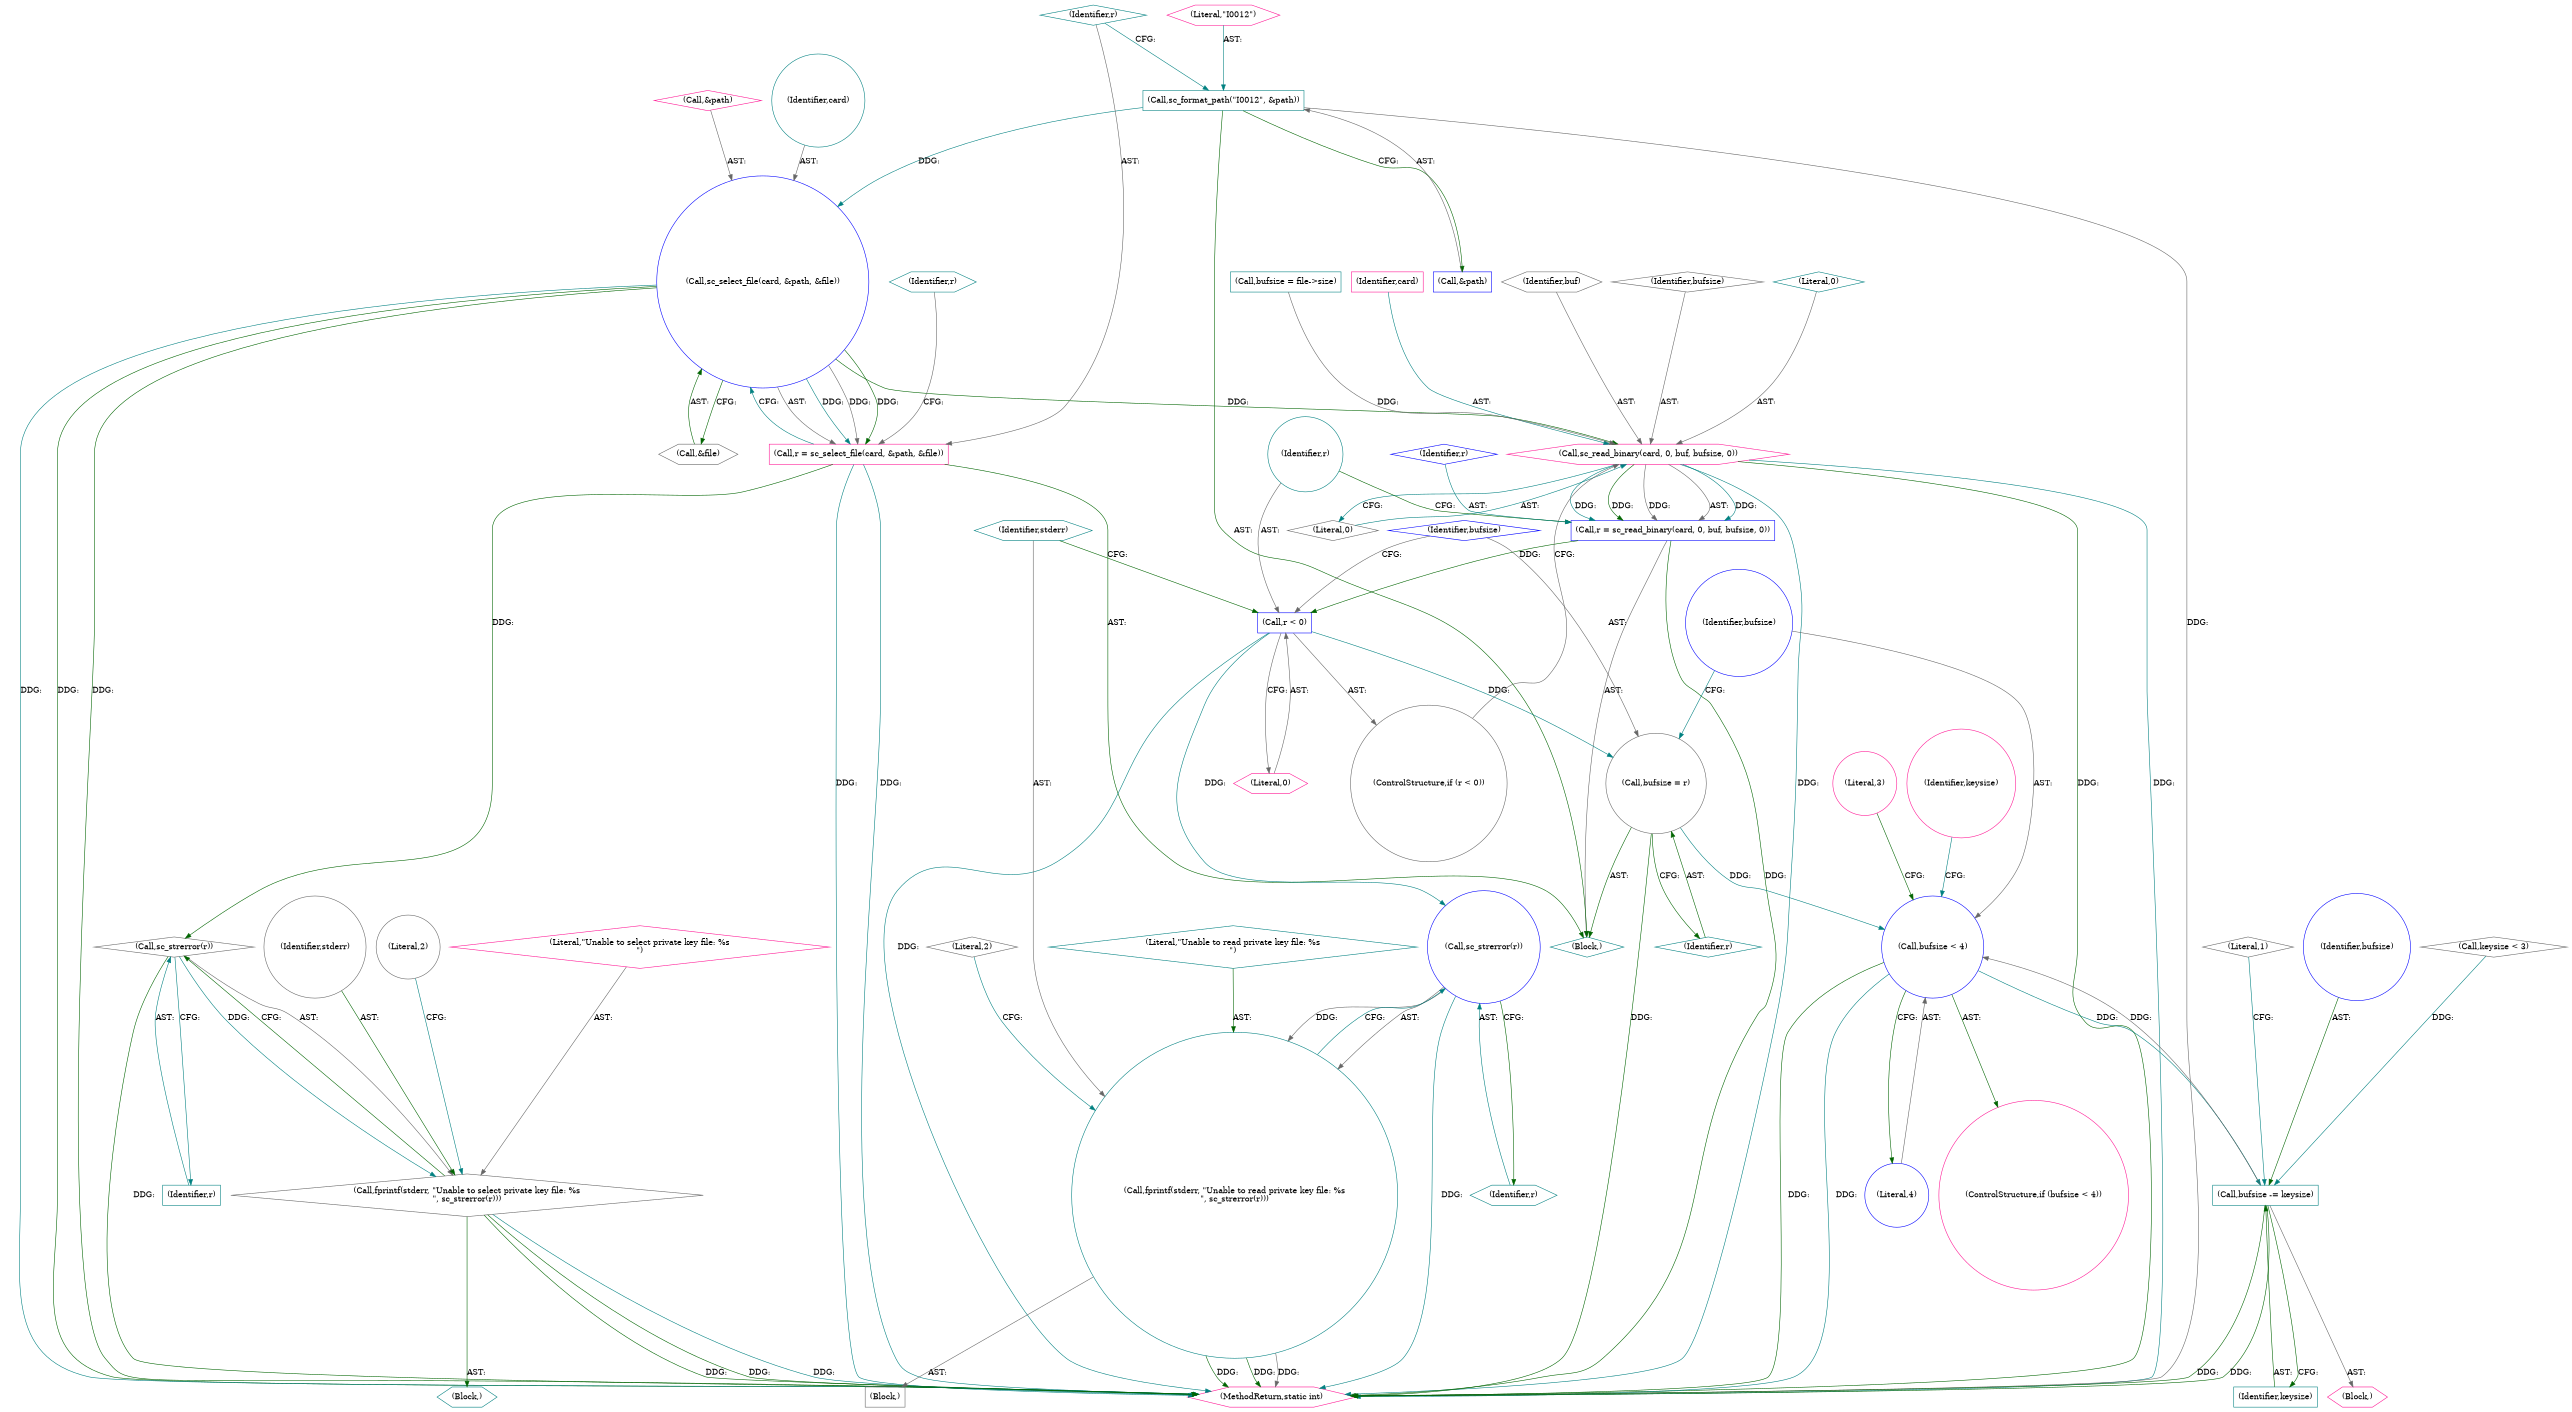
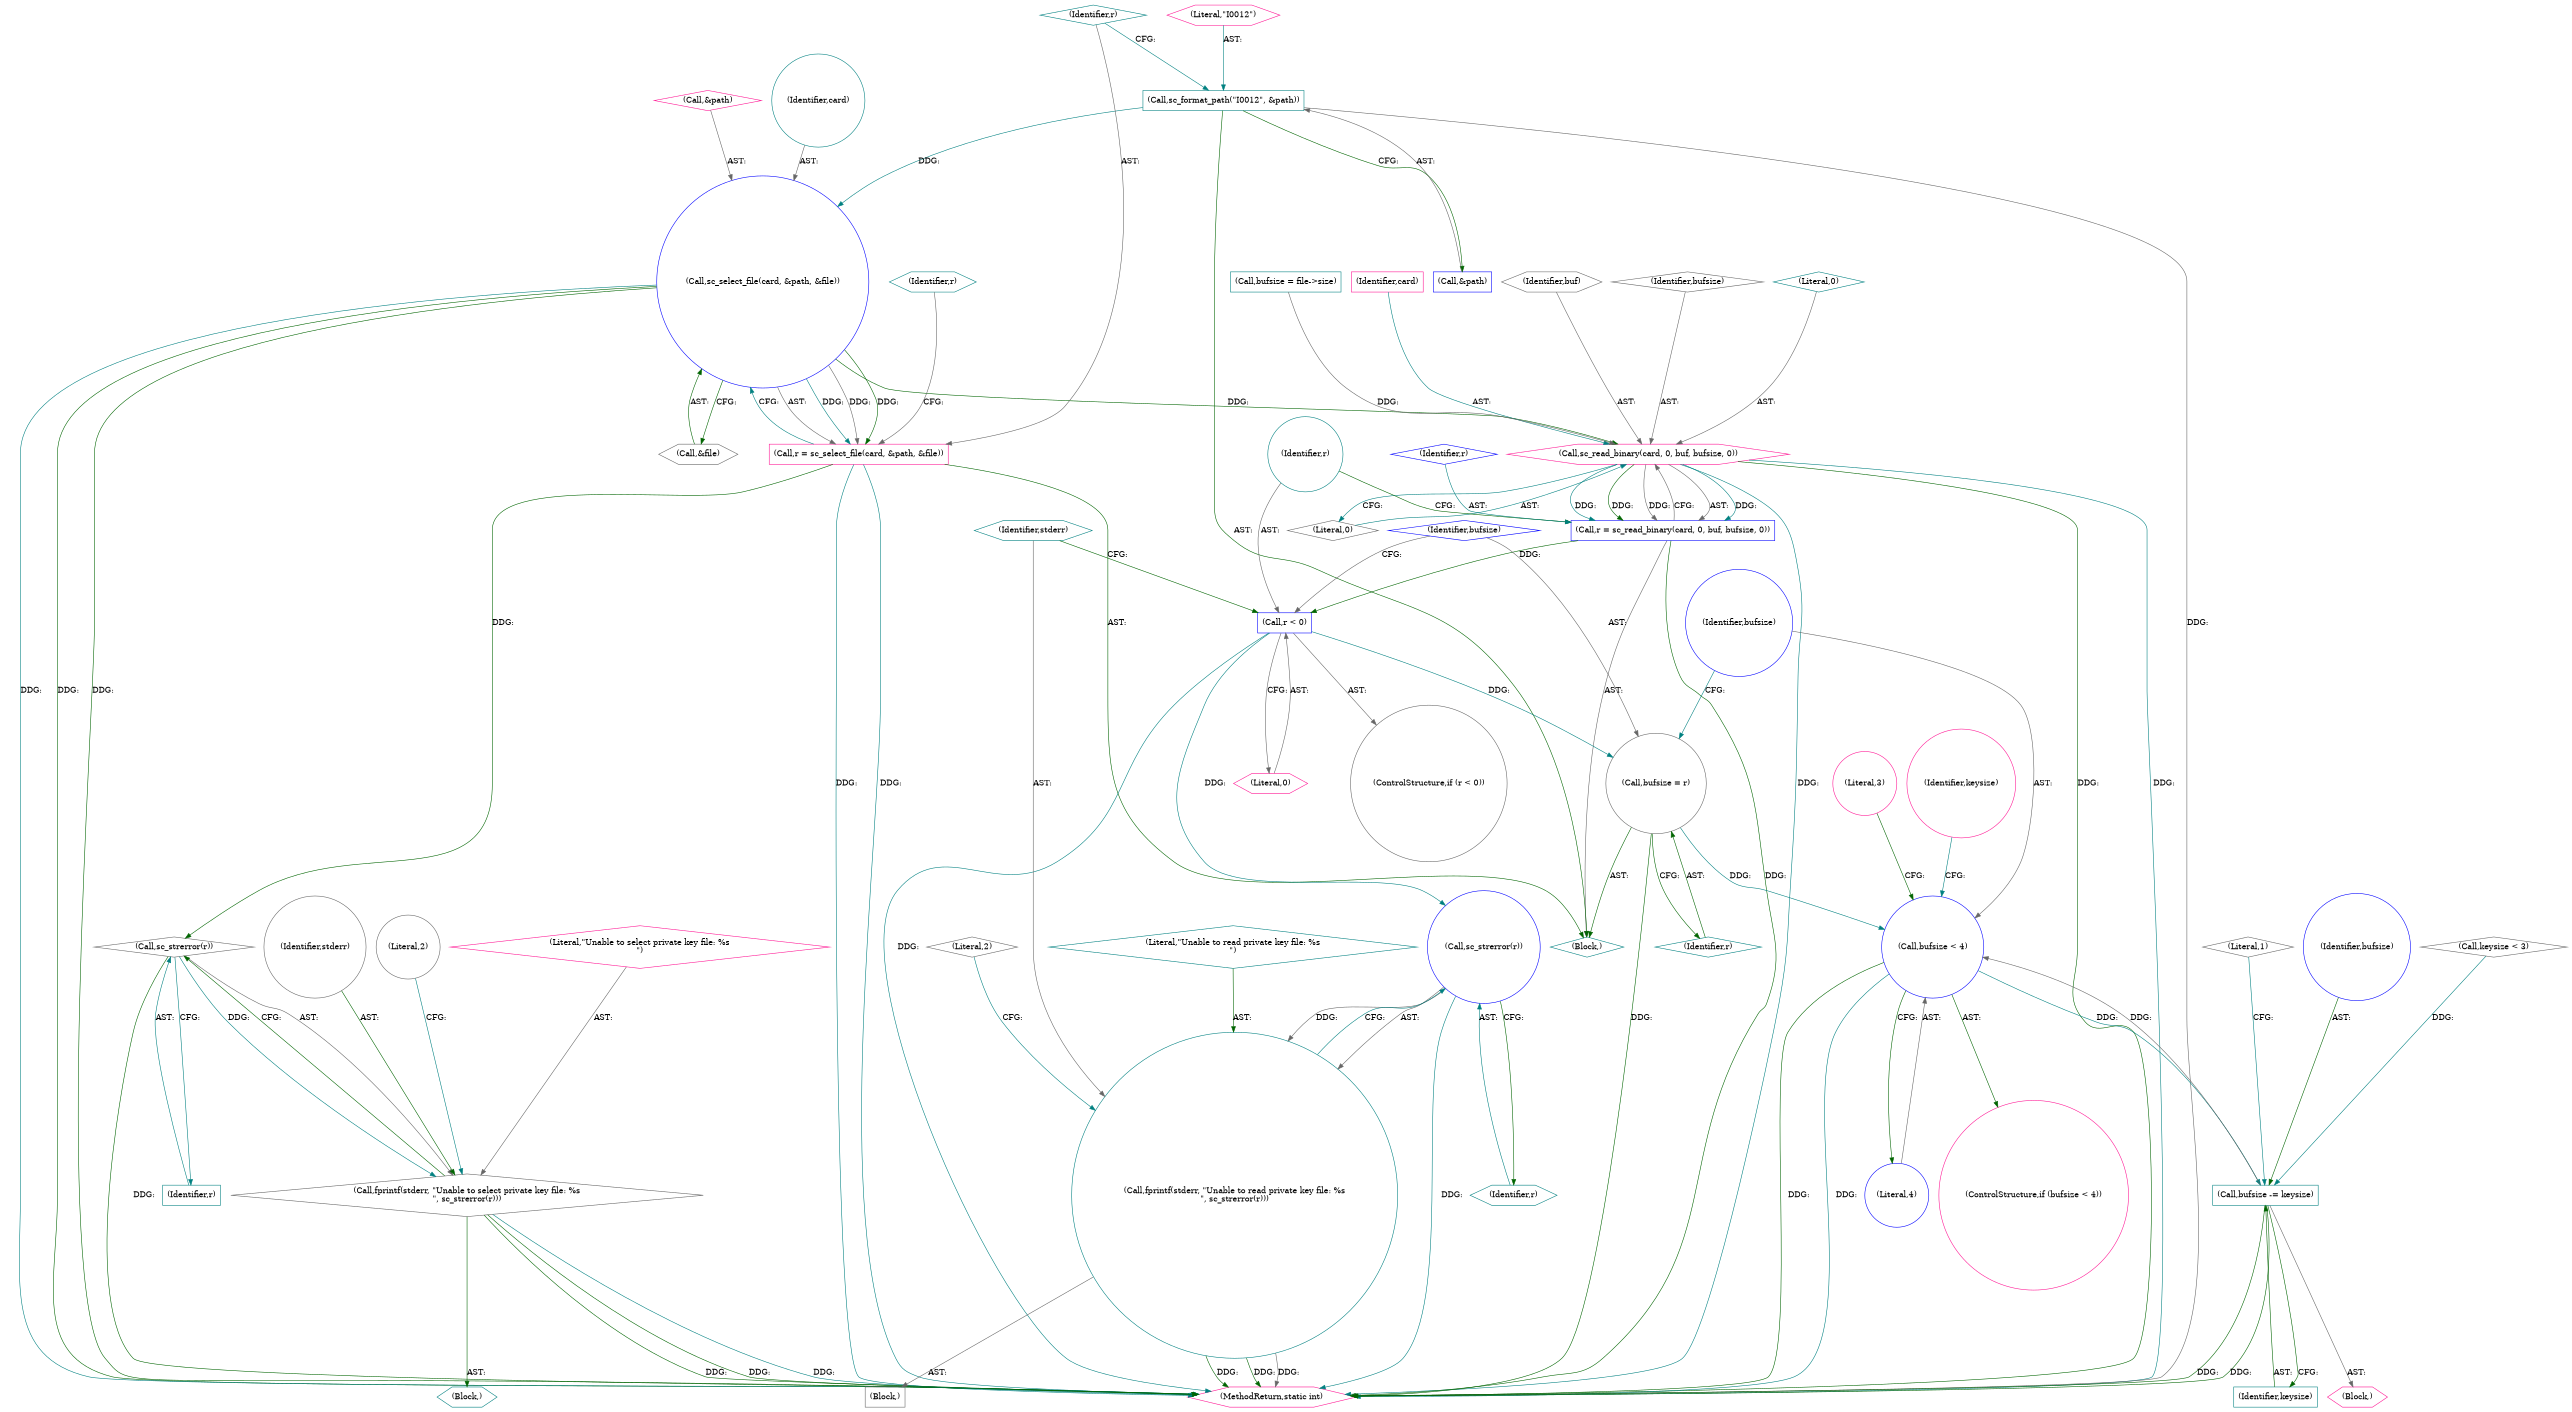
(1562, 597) -> (1670, 494)
